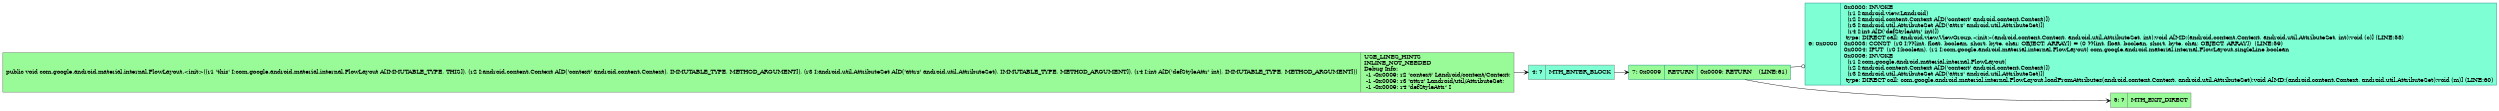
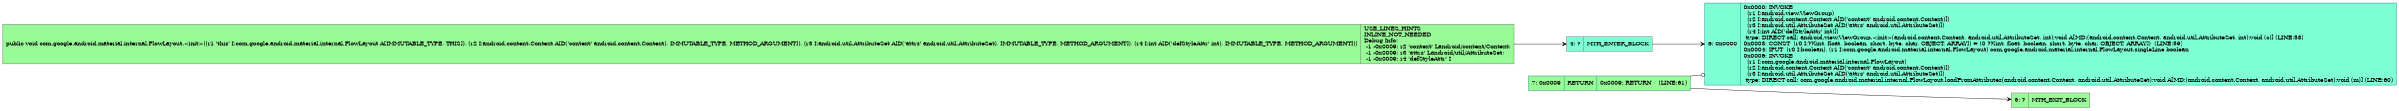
(1886, 14) -> (1789, 14)
(1619, 72) -> (1677, 44)
(2159, 100) -> (2059, 100)
